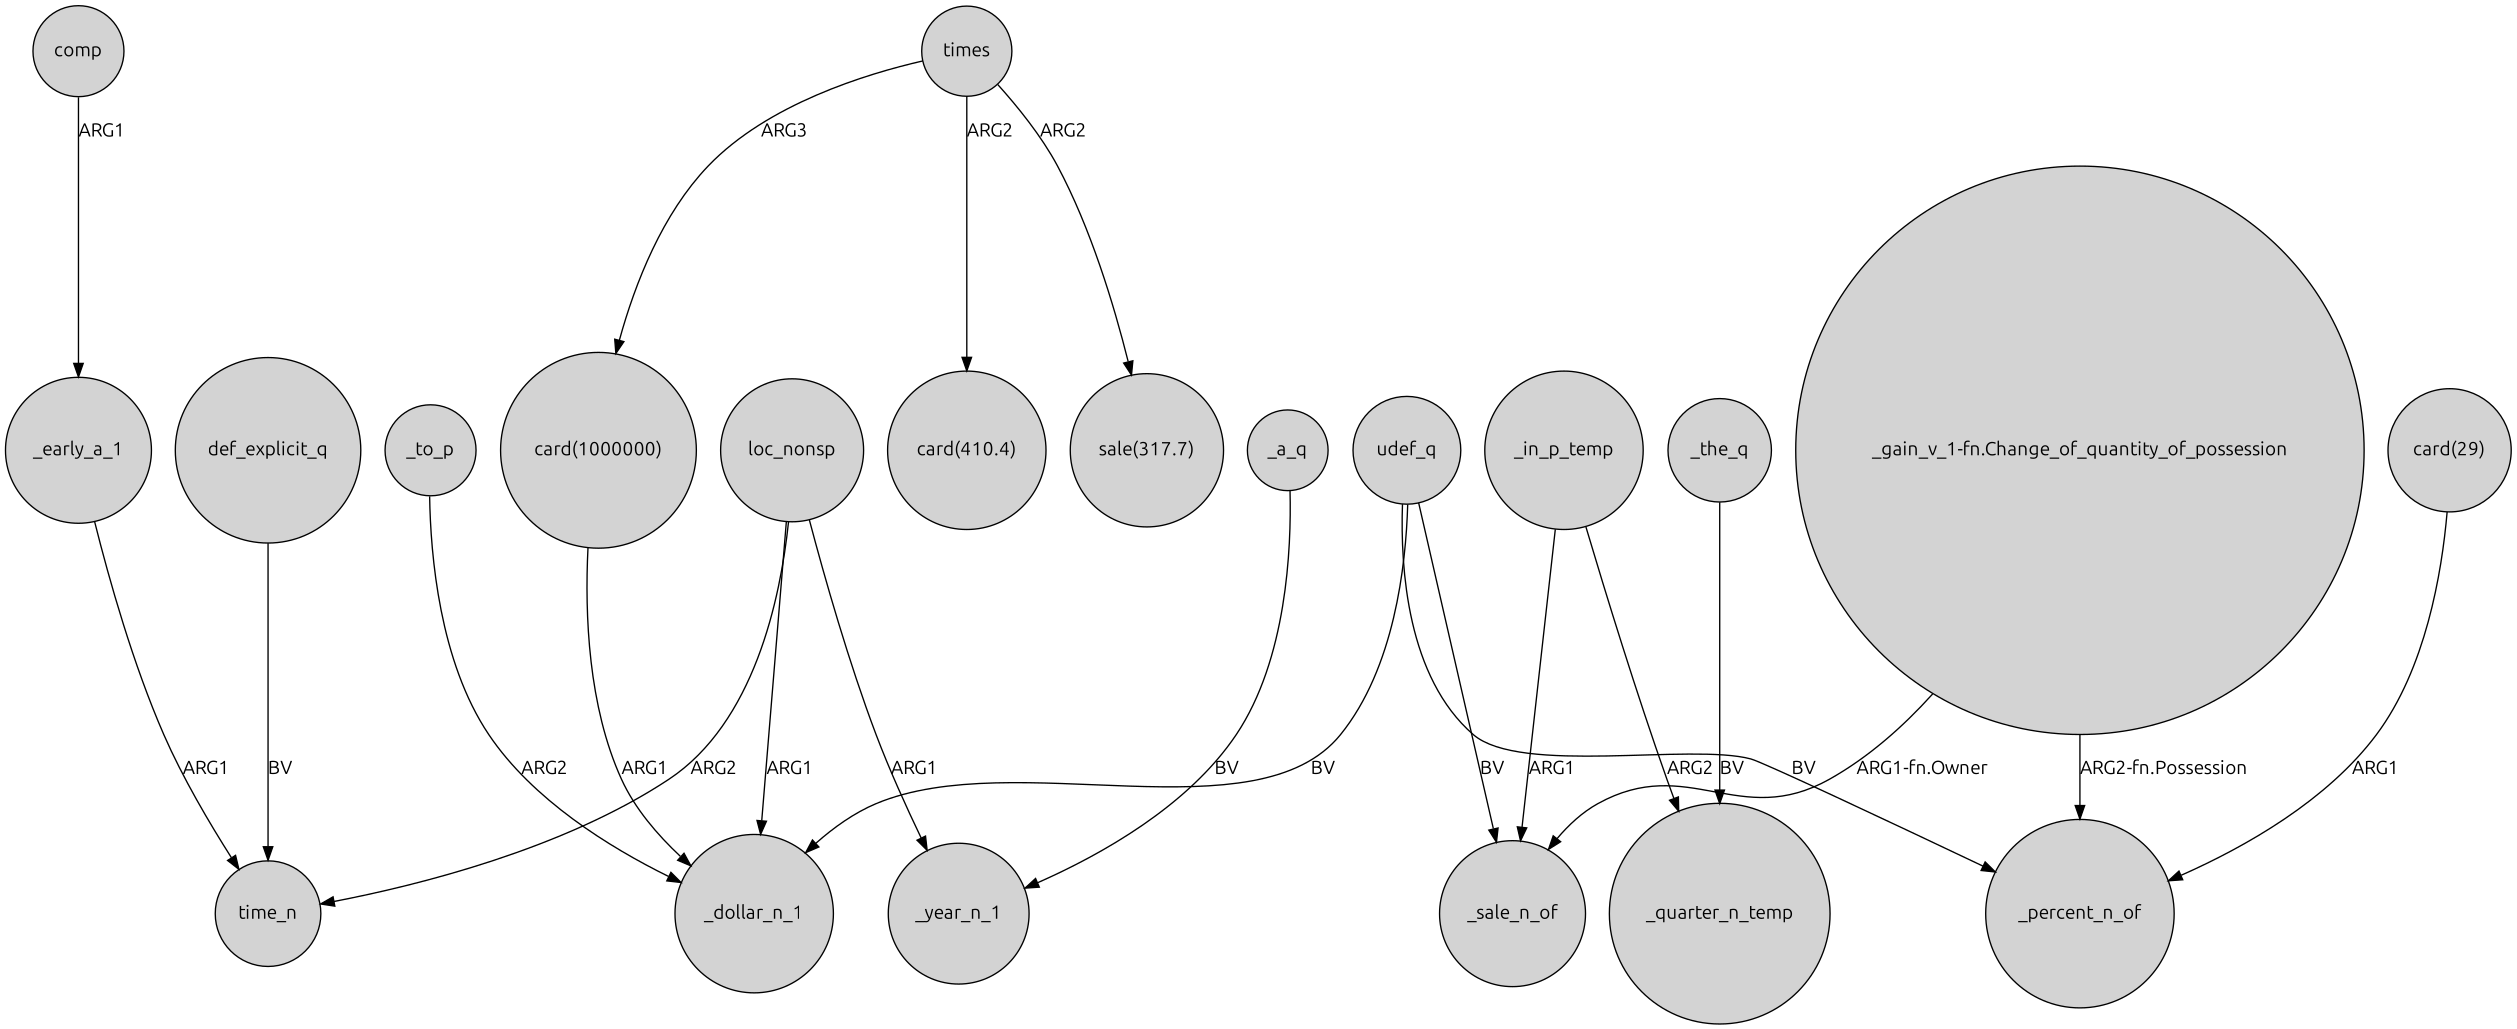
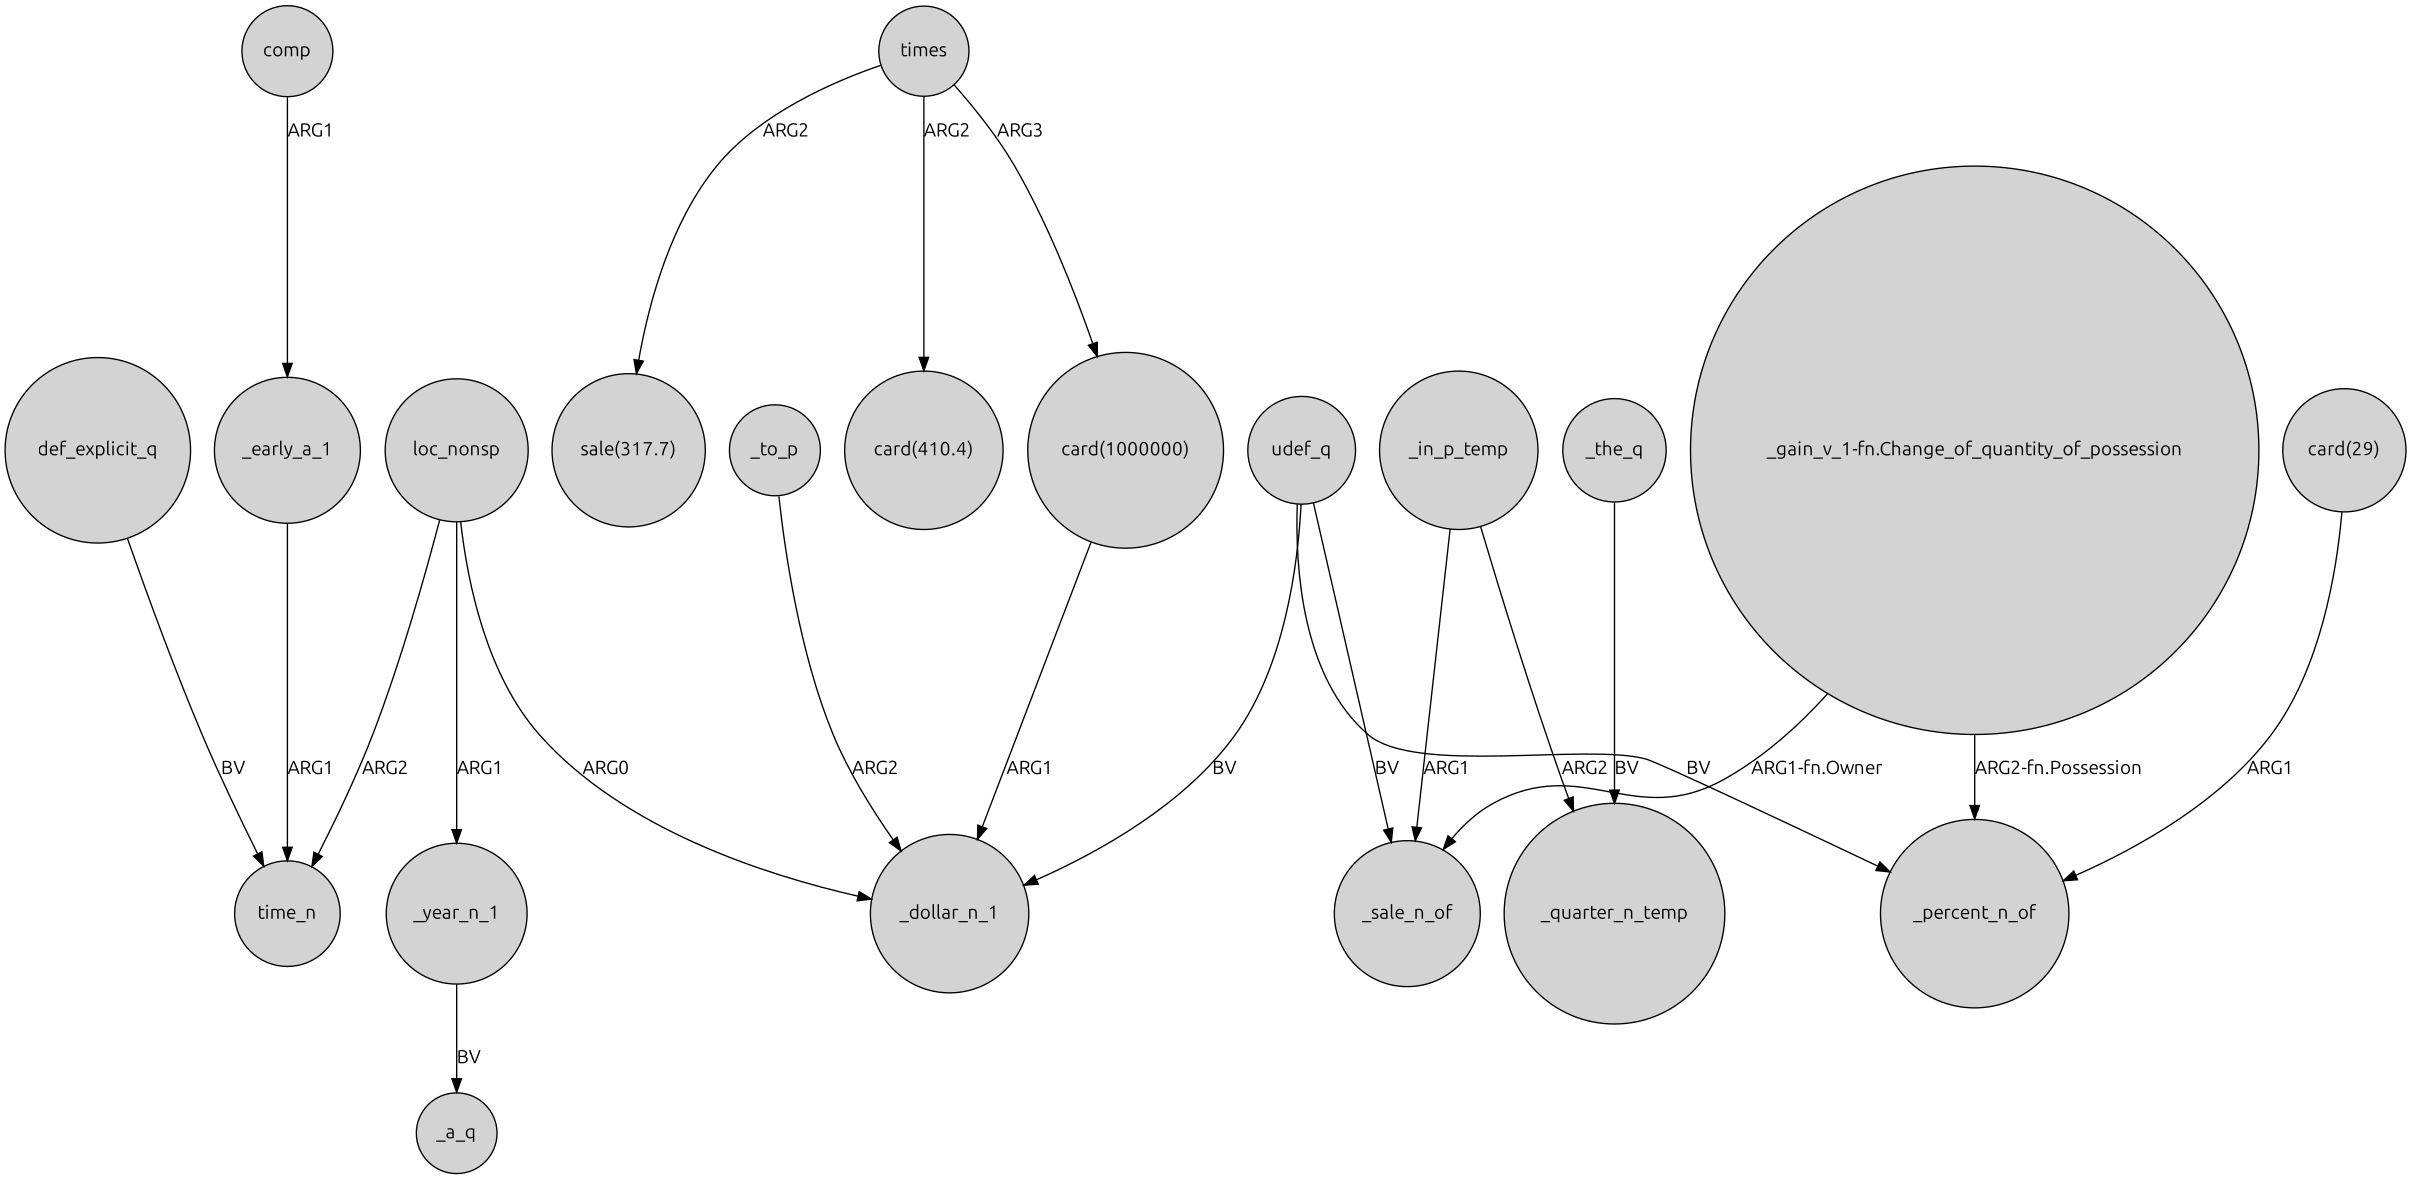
(1237, 734) -> (457, 1031)
(790, 769) -> (606, 769)
